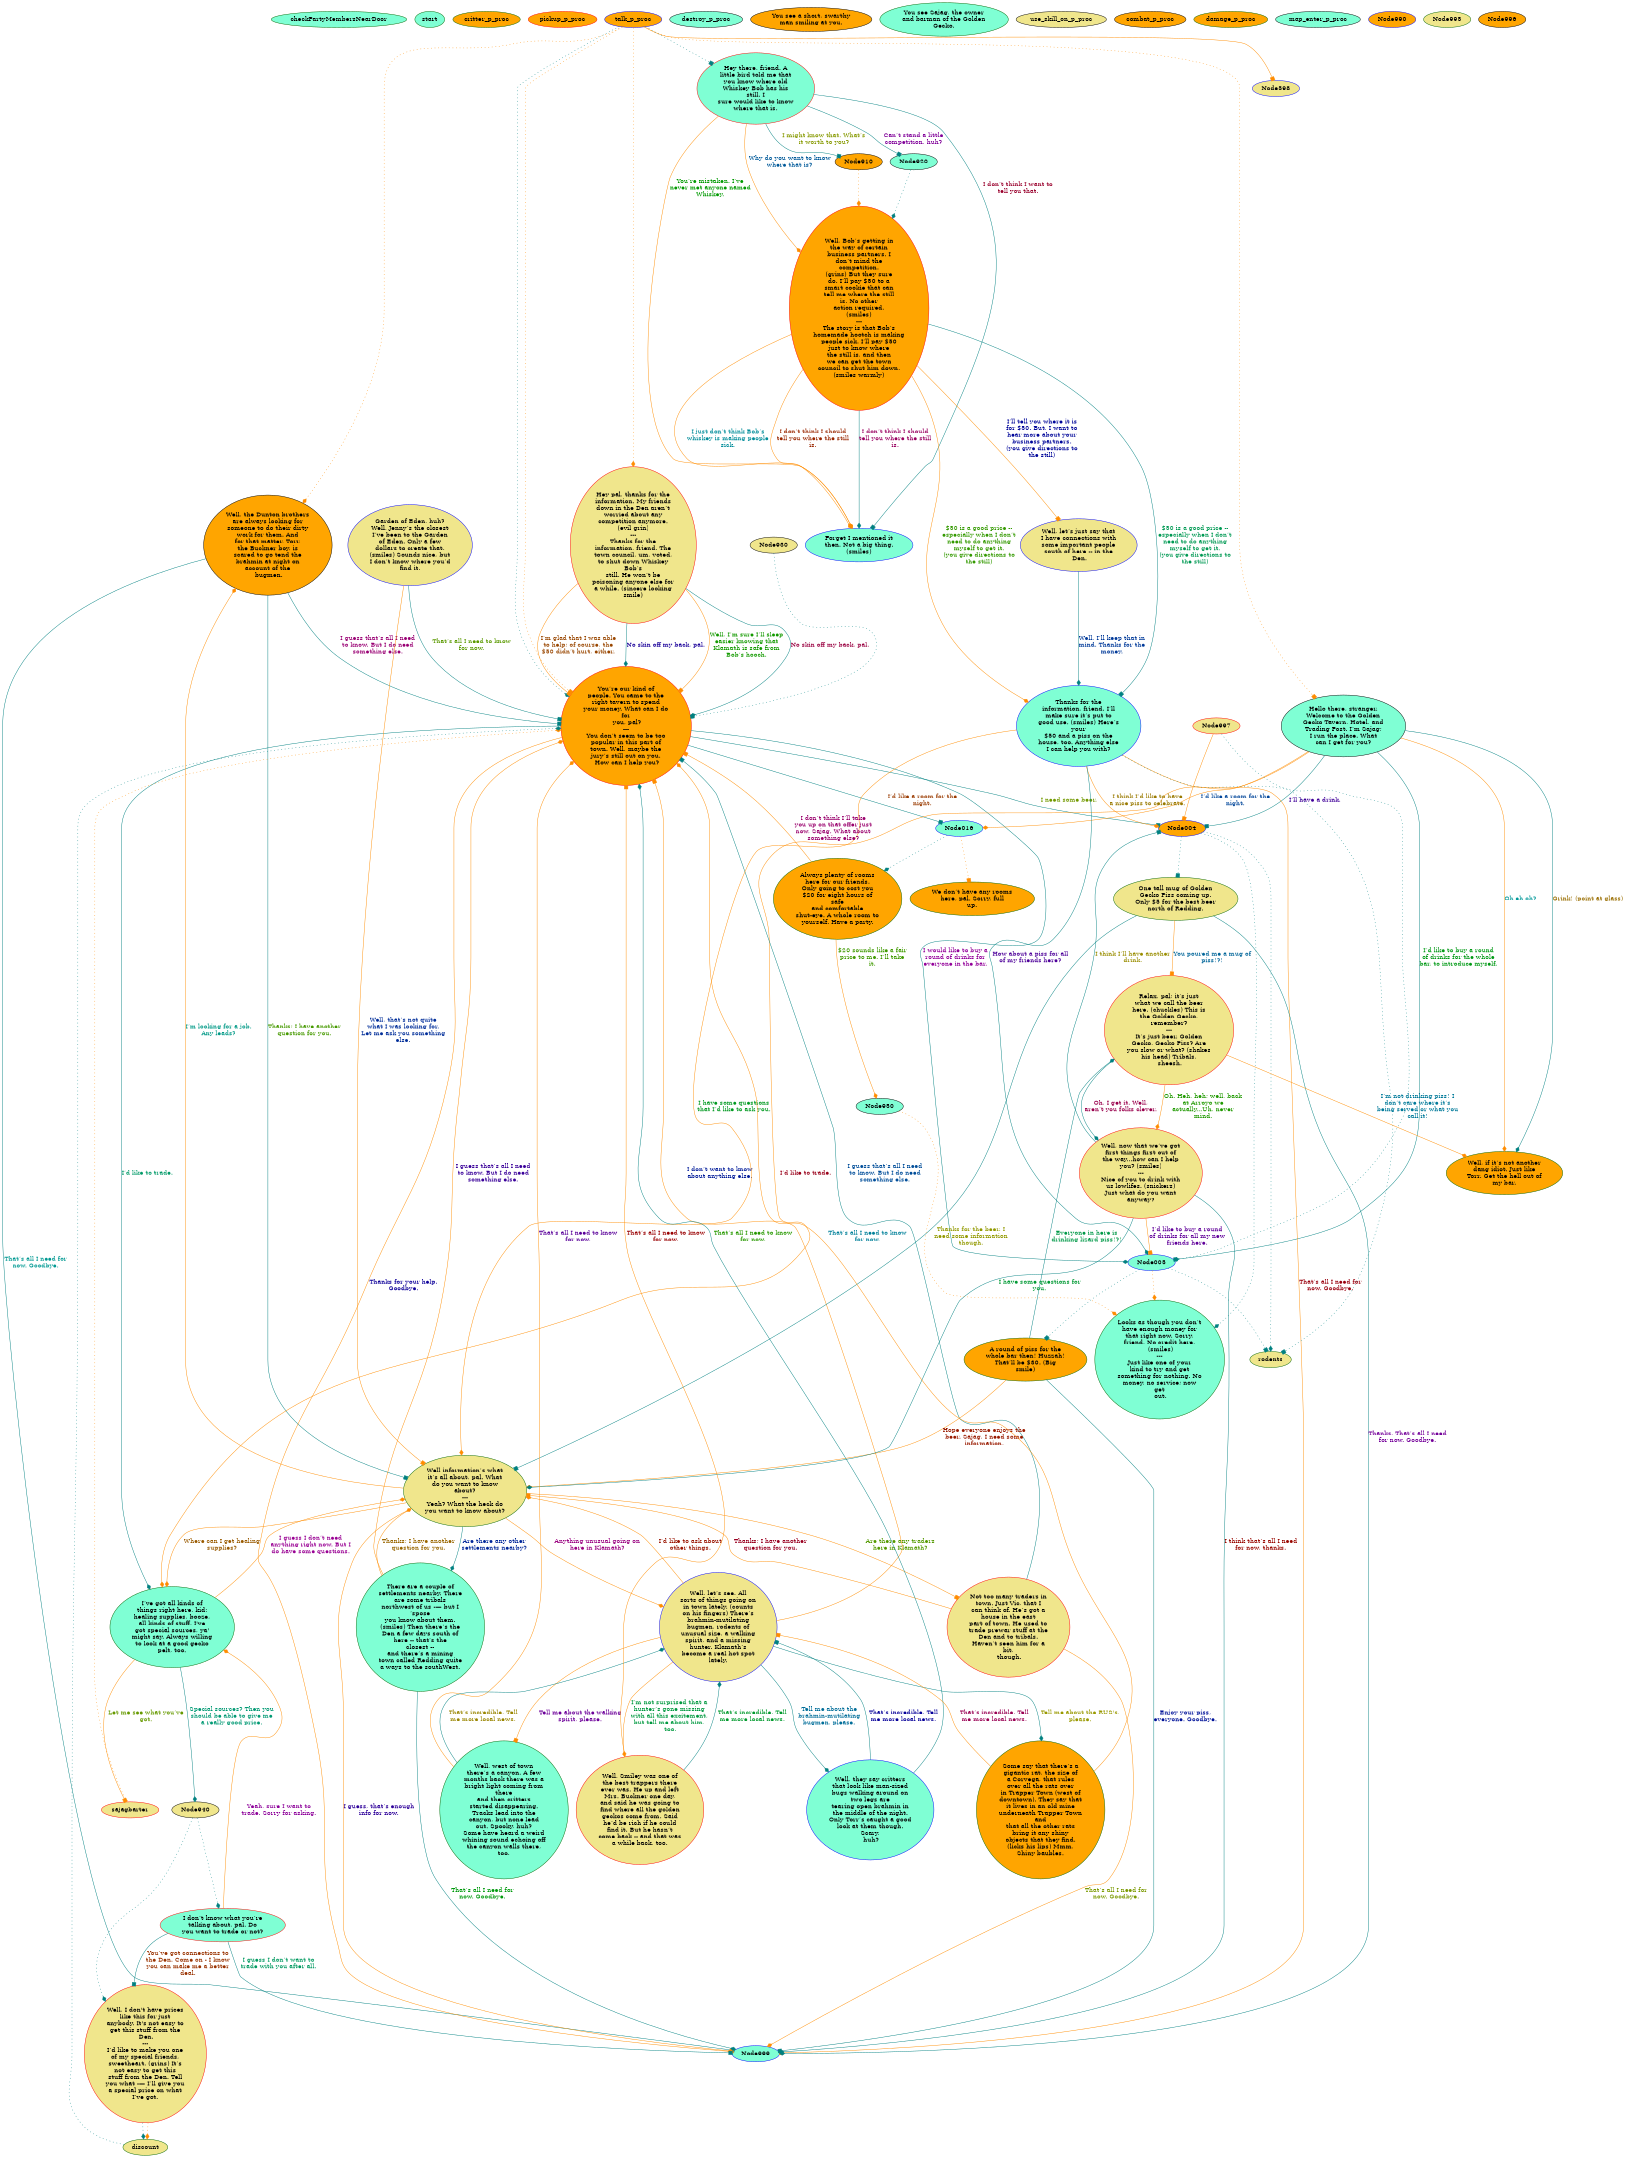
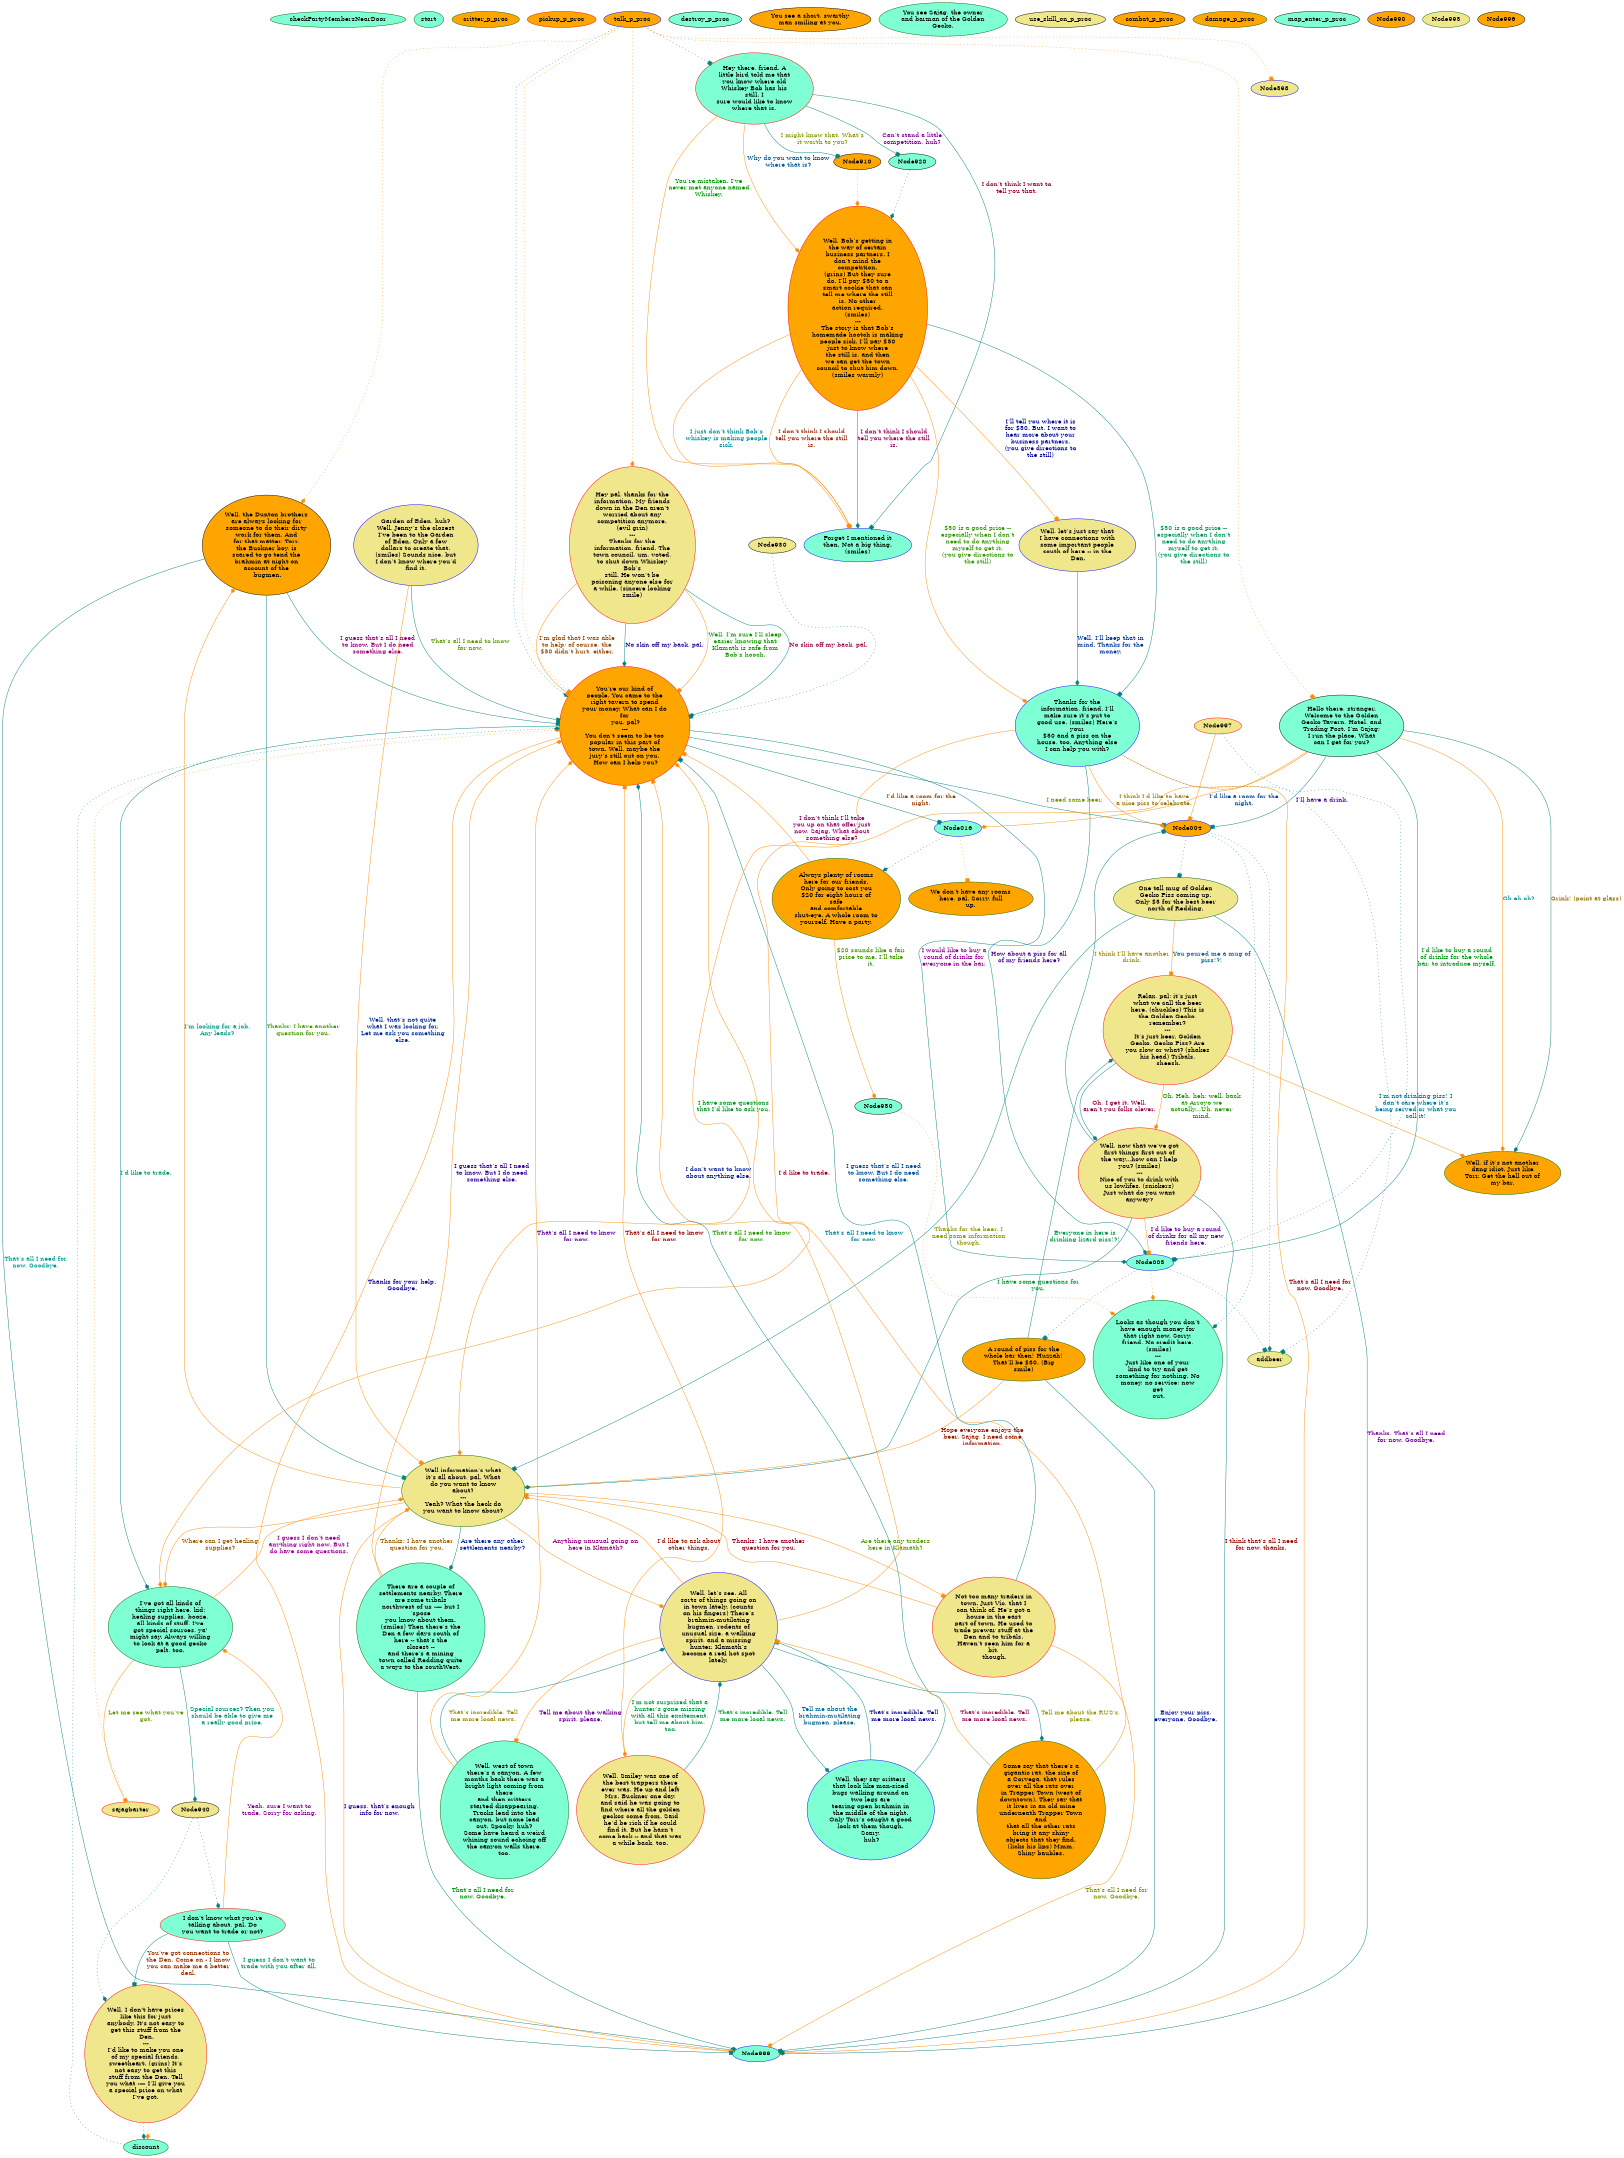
(965, 37) -> (964, 37)
(1271, 1360) -> (1270, 1360)
(145, 2147) -> (146, 2147)
